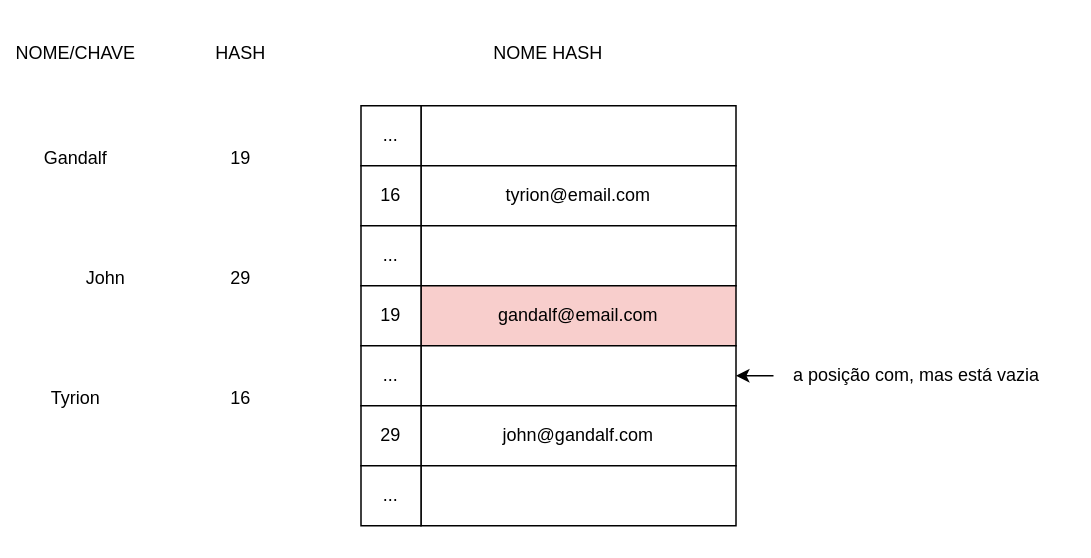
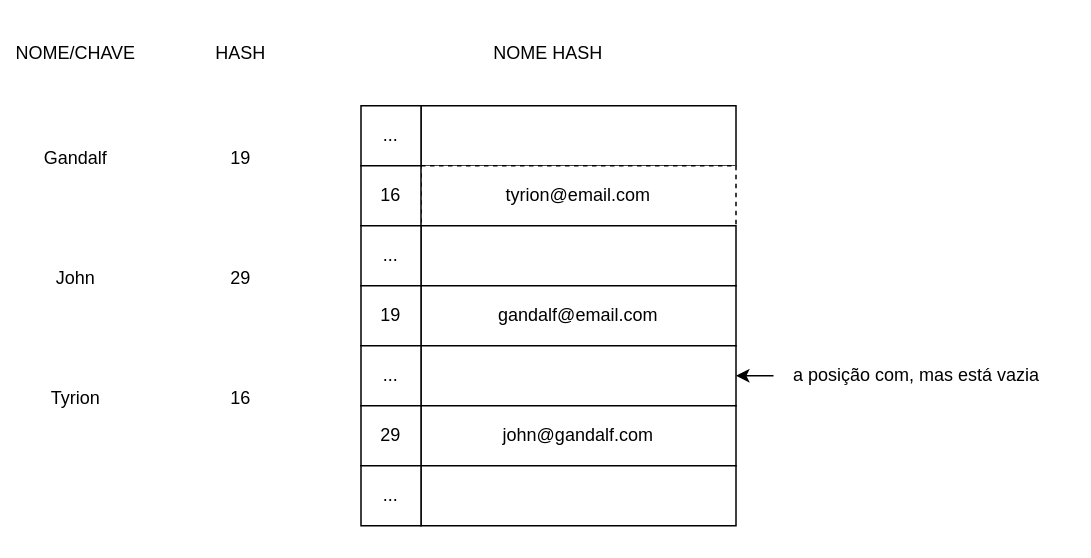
(578, 196) -> (578, 196)
(106, 278) -> (76, 278)
(578, 316) -> (578, 316)
